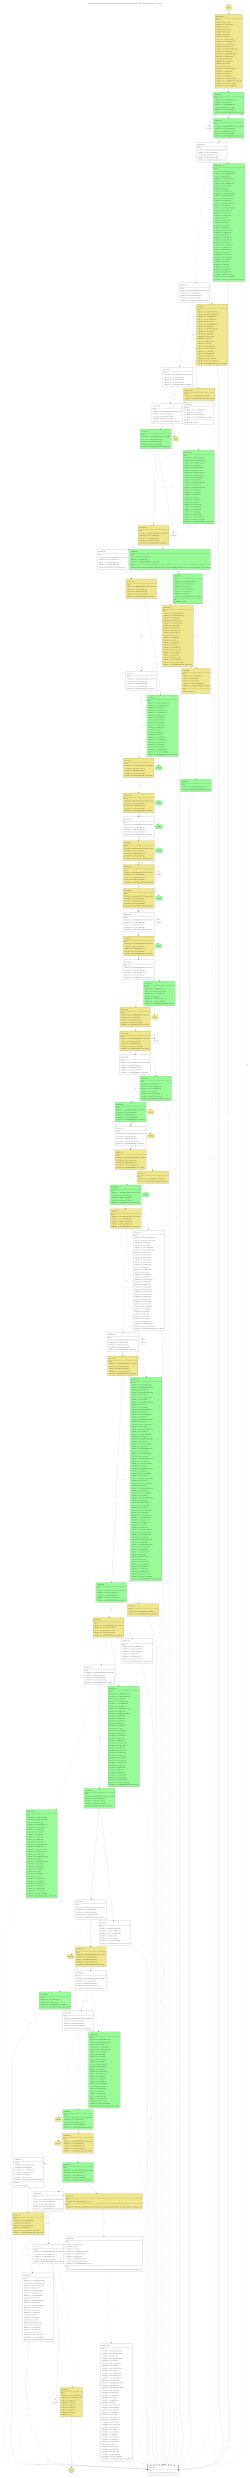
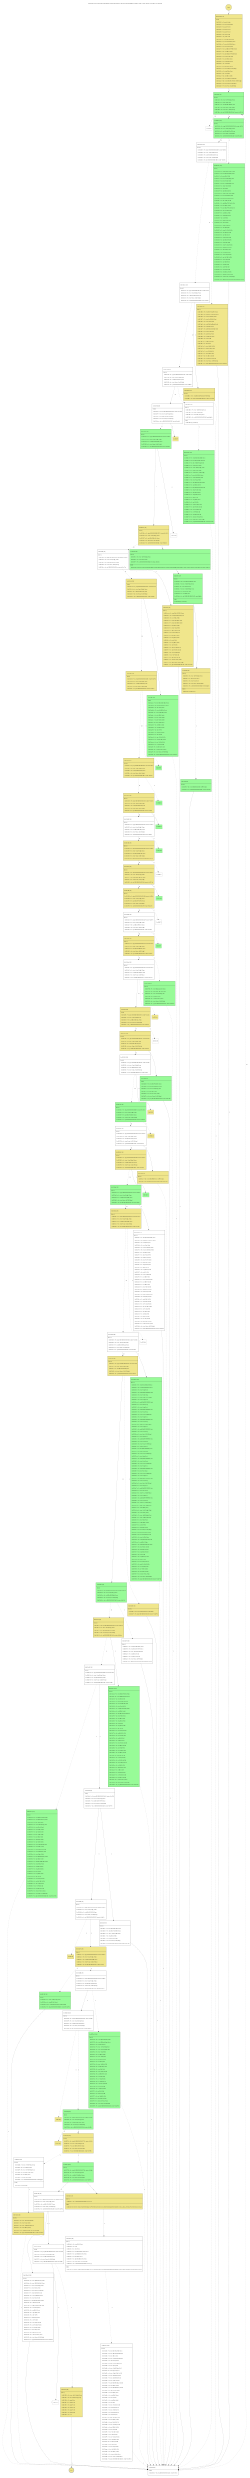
(141, 681) -> (141, 681)
(99, 1798) -> (99, 1798)
